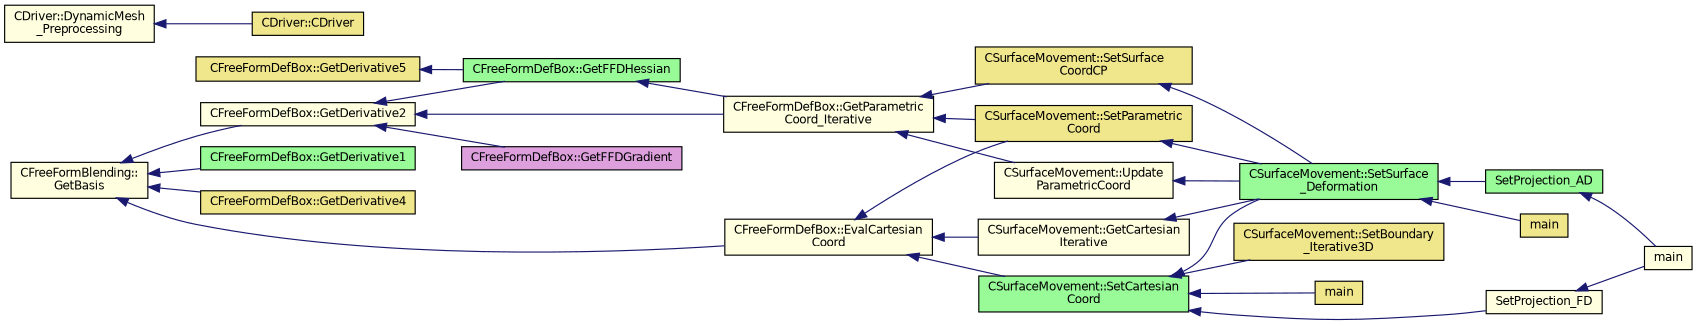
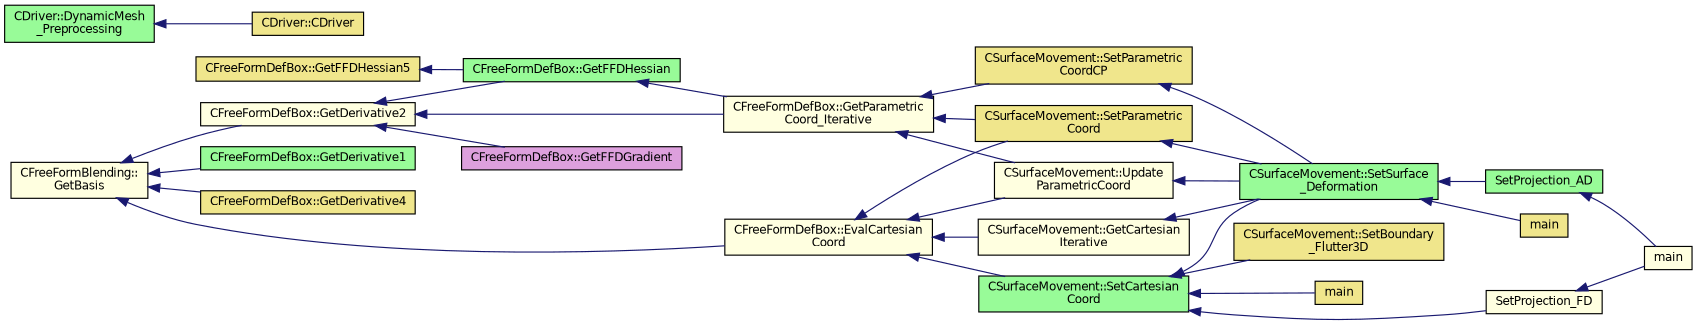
(79, 24) -> (79, 24)
(1084, 66) -> (1084, 66)
(308, 69) -> (308, 69)
none -> (962, 207)
(1339, 242) -> (1339, 242)
